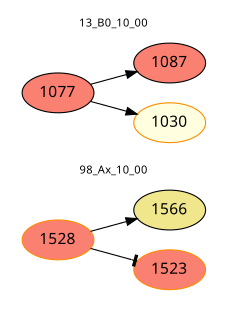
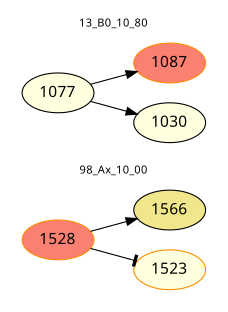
(114, 24) -> (114, 24)
(170, 63) -> (170, 63)
(58, 93) -> (58, 93)
(170, 123) -> (170, 123)
(170, 270) -> (170, 270)
